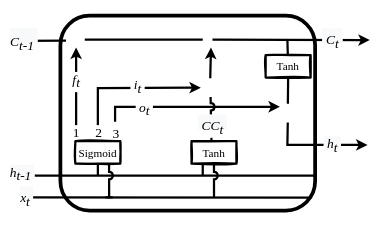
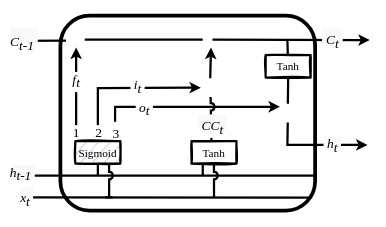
(98, 153) -> (98, 153)
